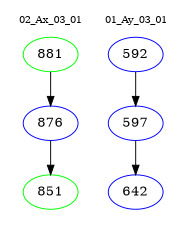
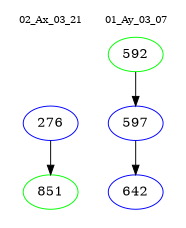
(51, 21) -> (51, 21)
(136, 21) -> (136, 21)
(51, 54) -> none
(136, 54) -> (136, 54)
(51, 123) -> (51, 123)
